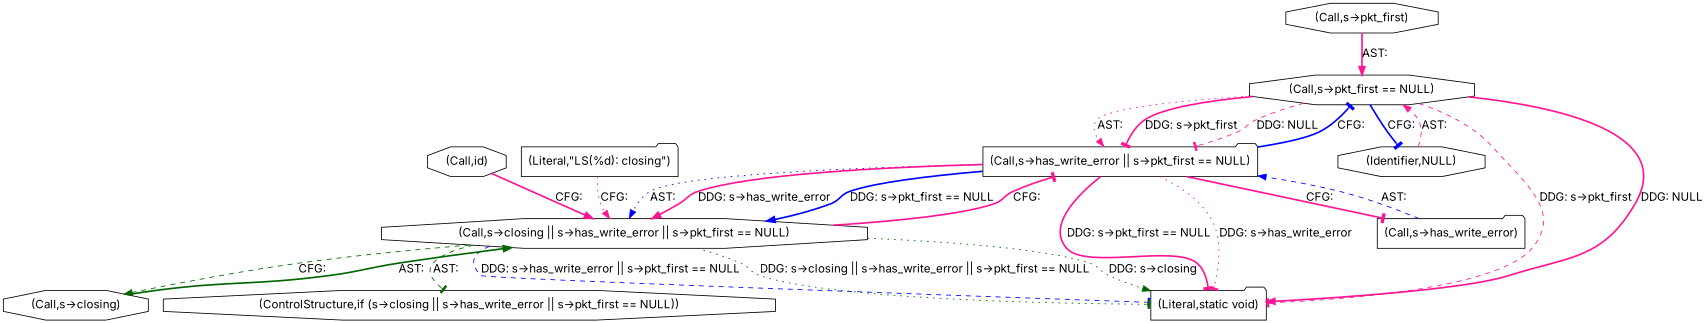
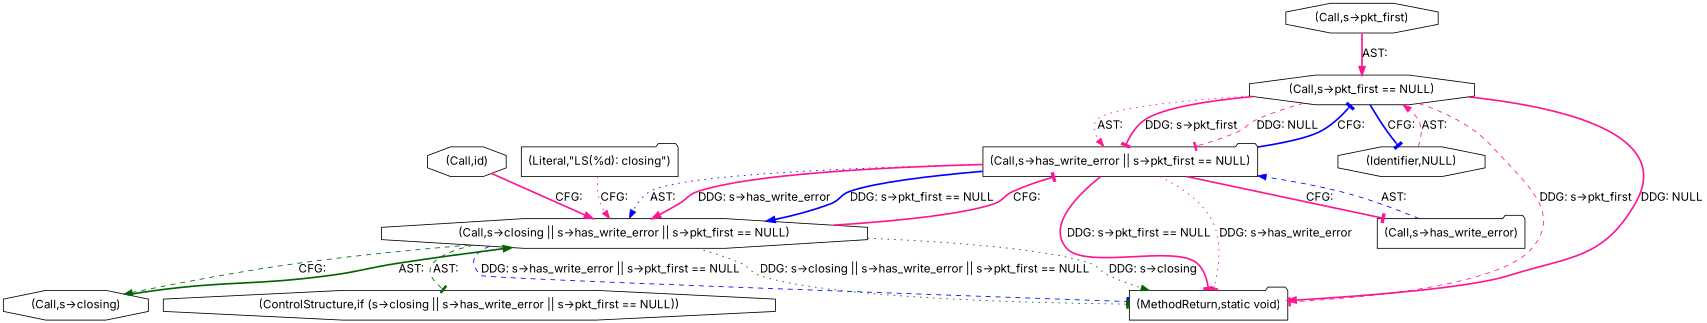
(1209, 305) -> (1209, 305)
